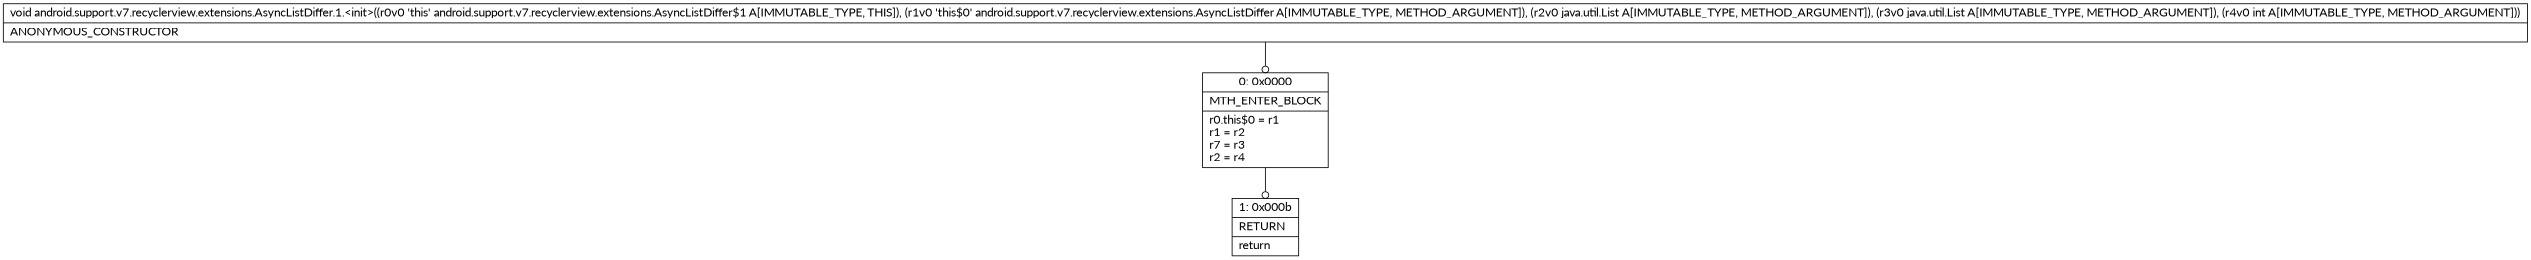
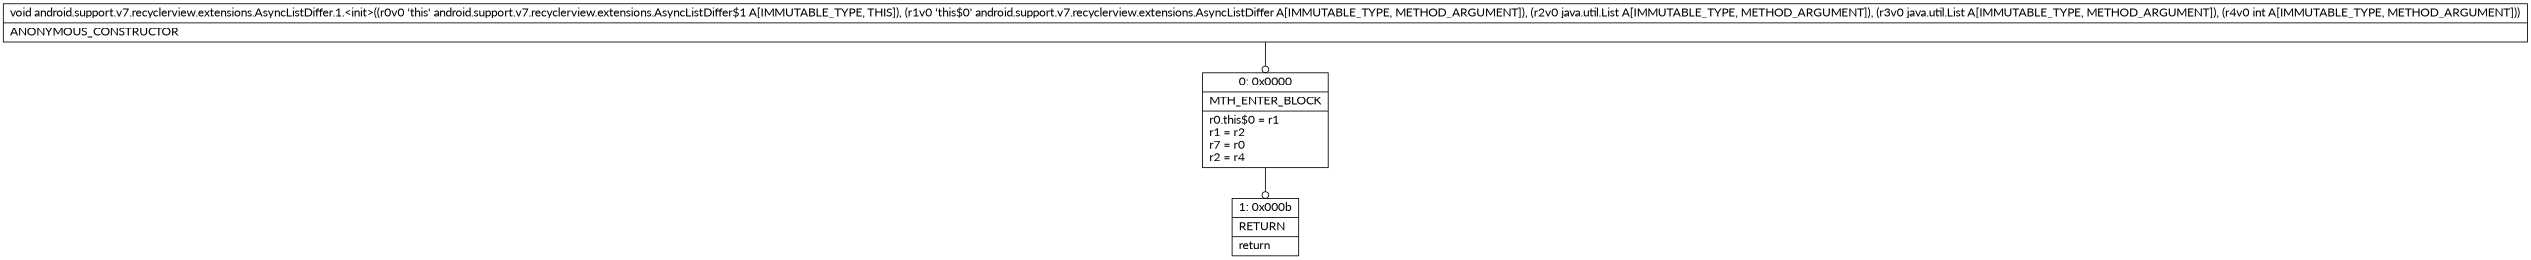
(1227, 145) -> (1227, 145)
